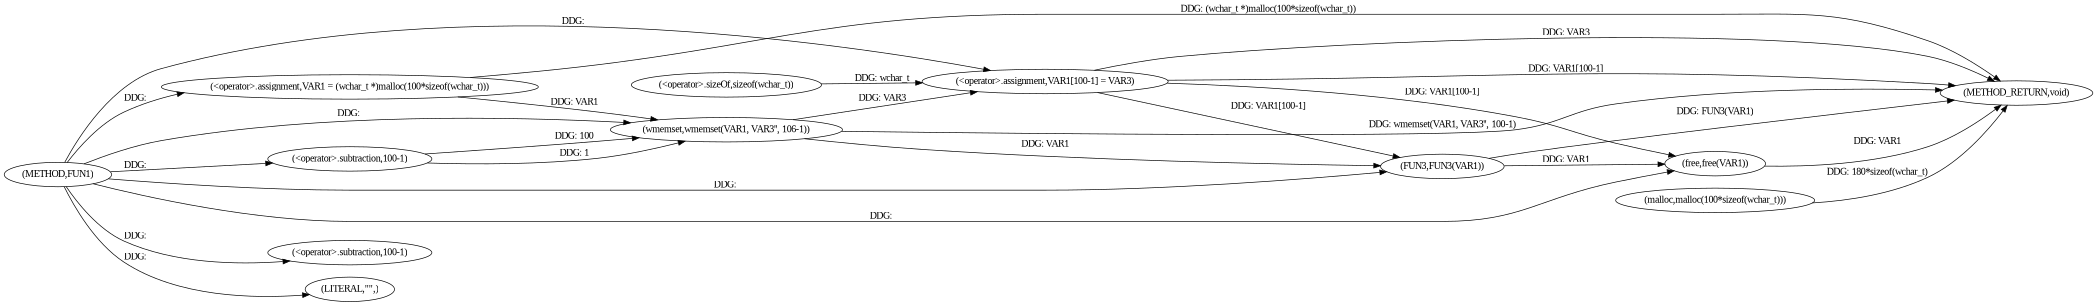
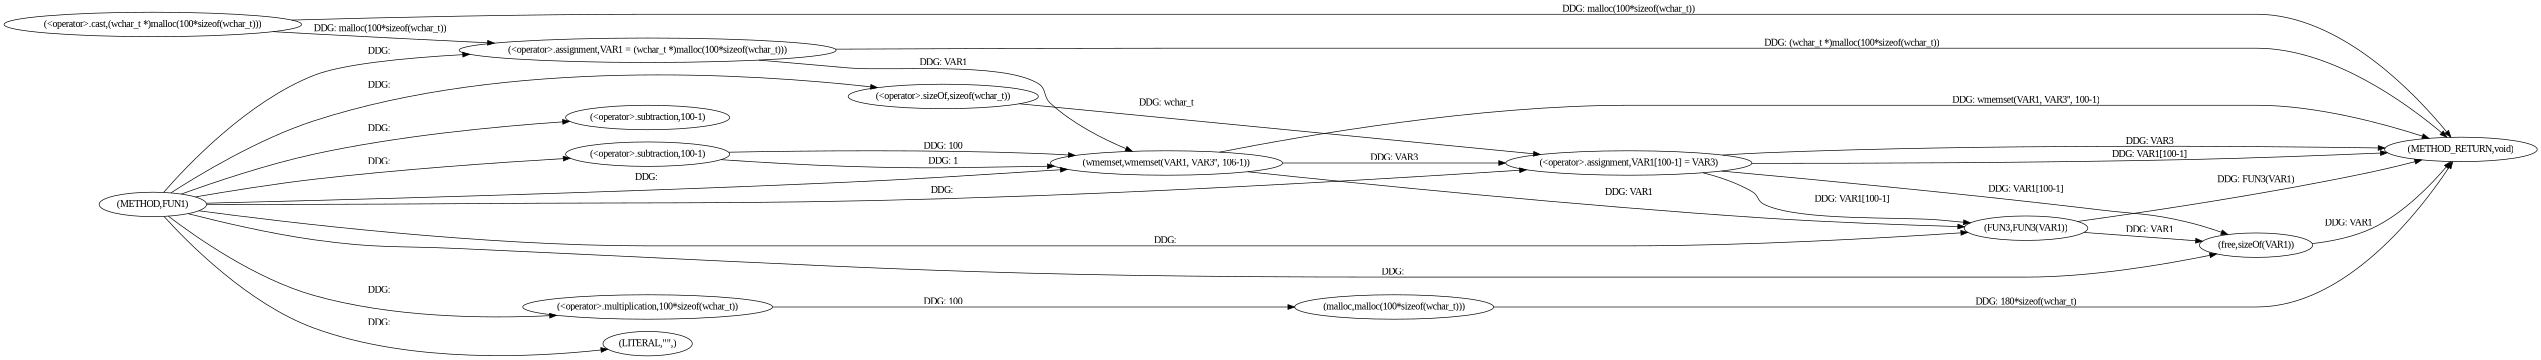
none -> (153, 24)
none -> (510, 82)
(1715, 164) -> (2256, 245)
none -> (648, 307)
